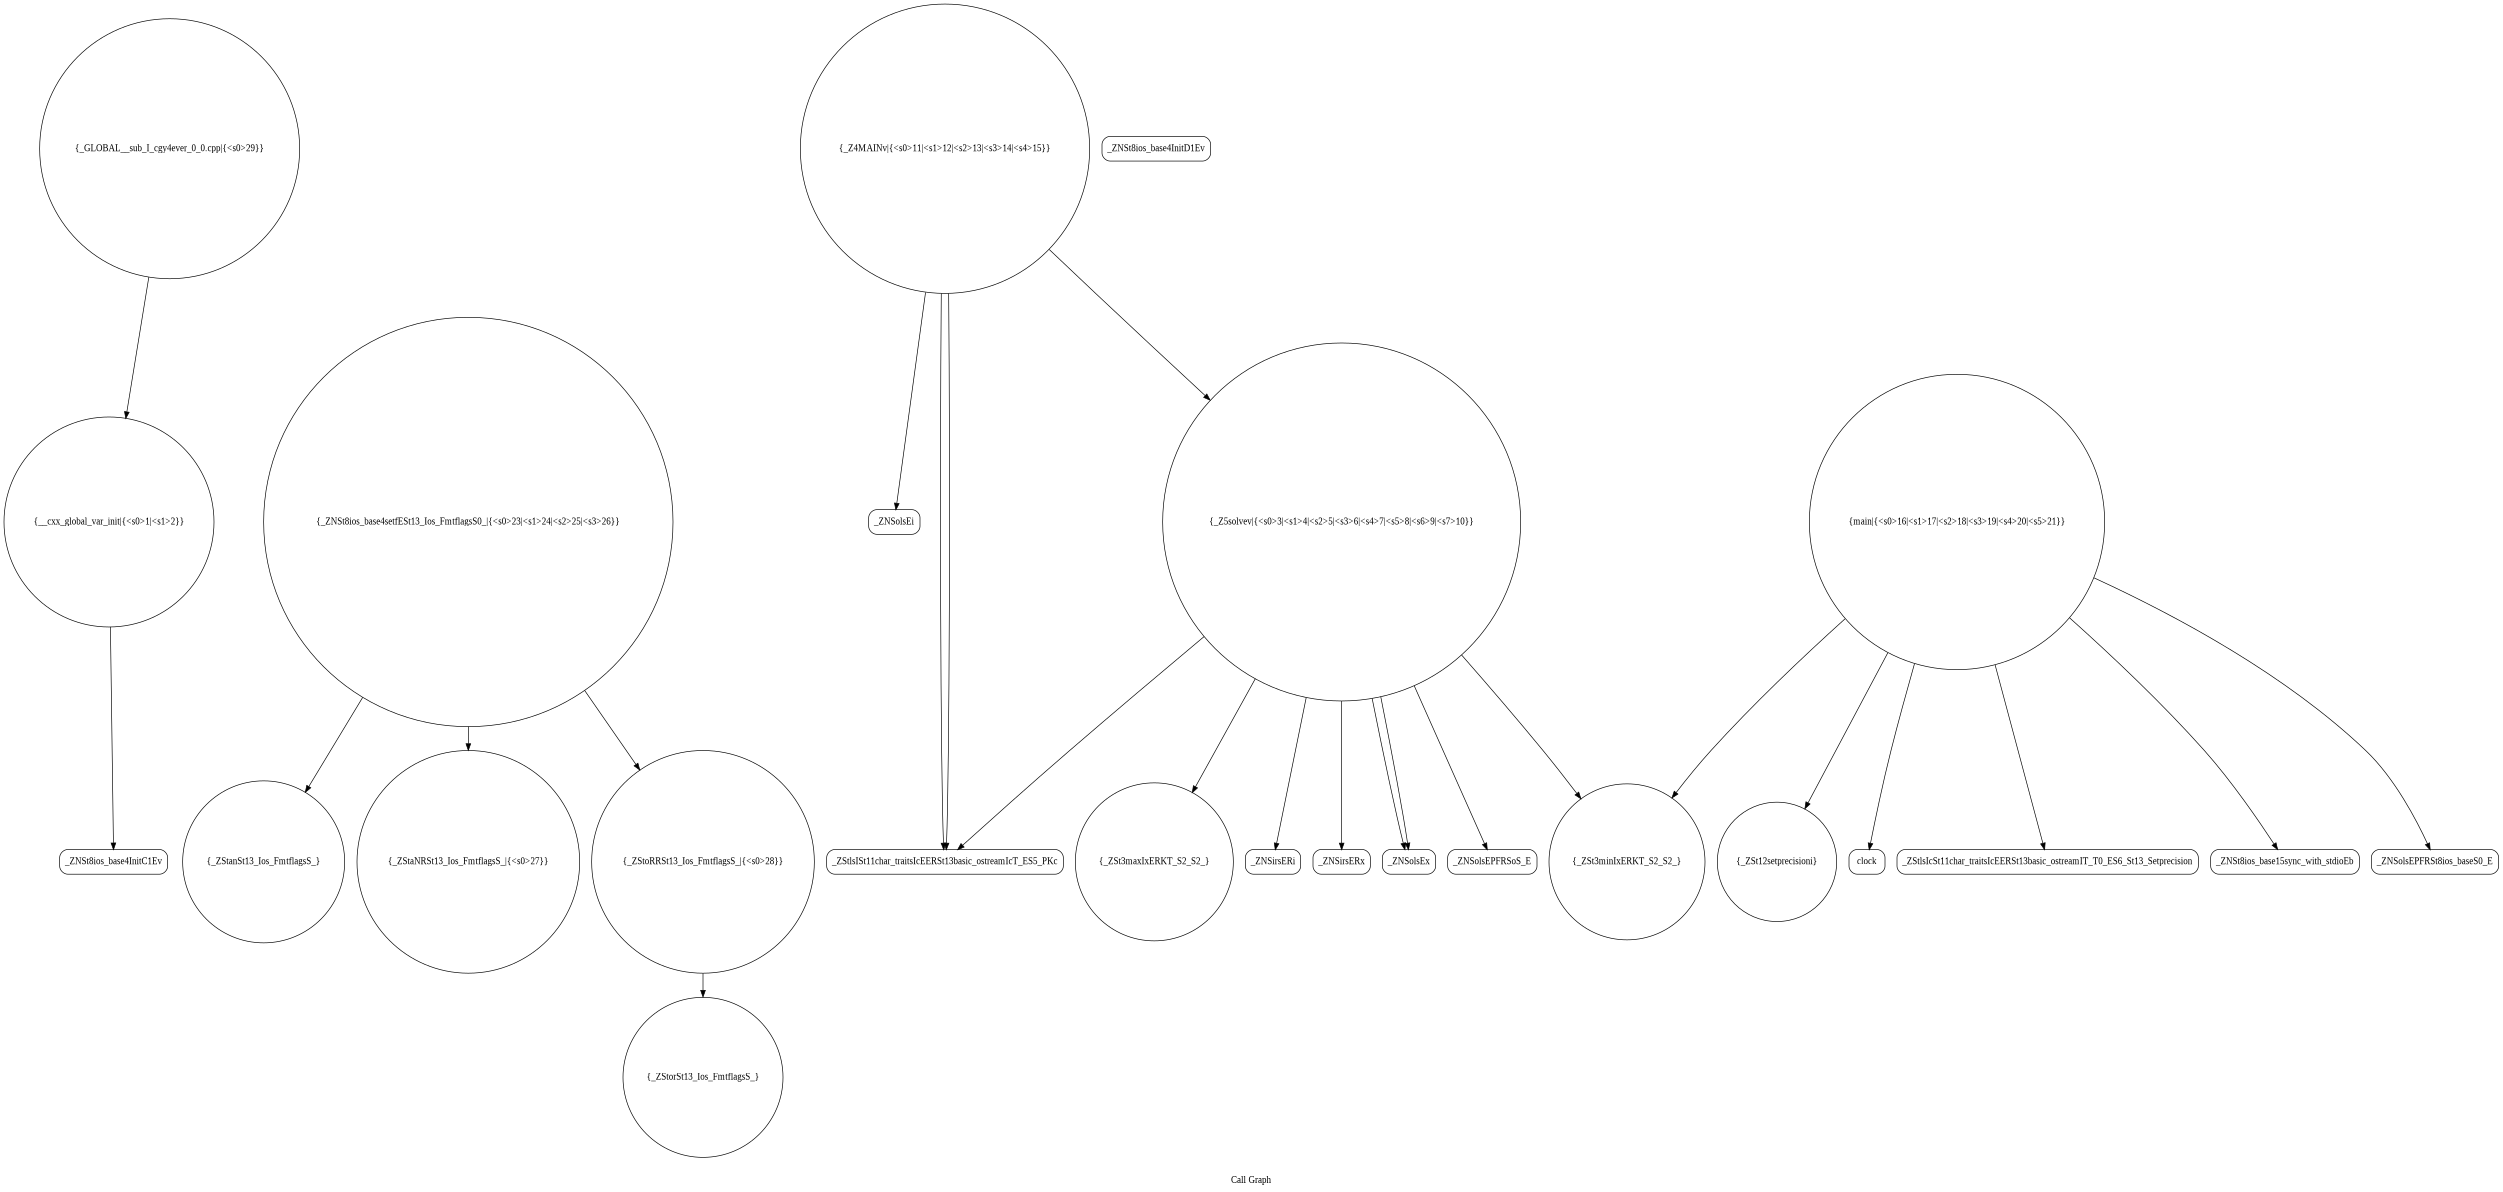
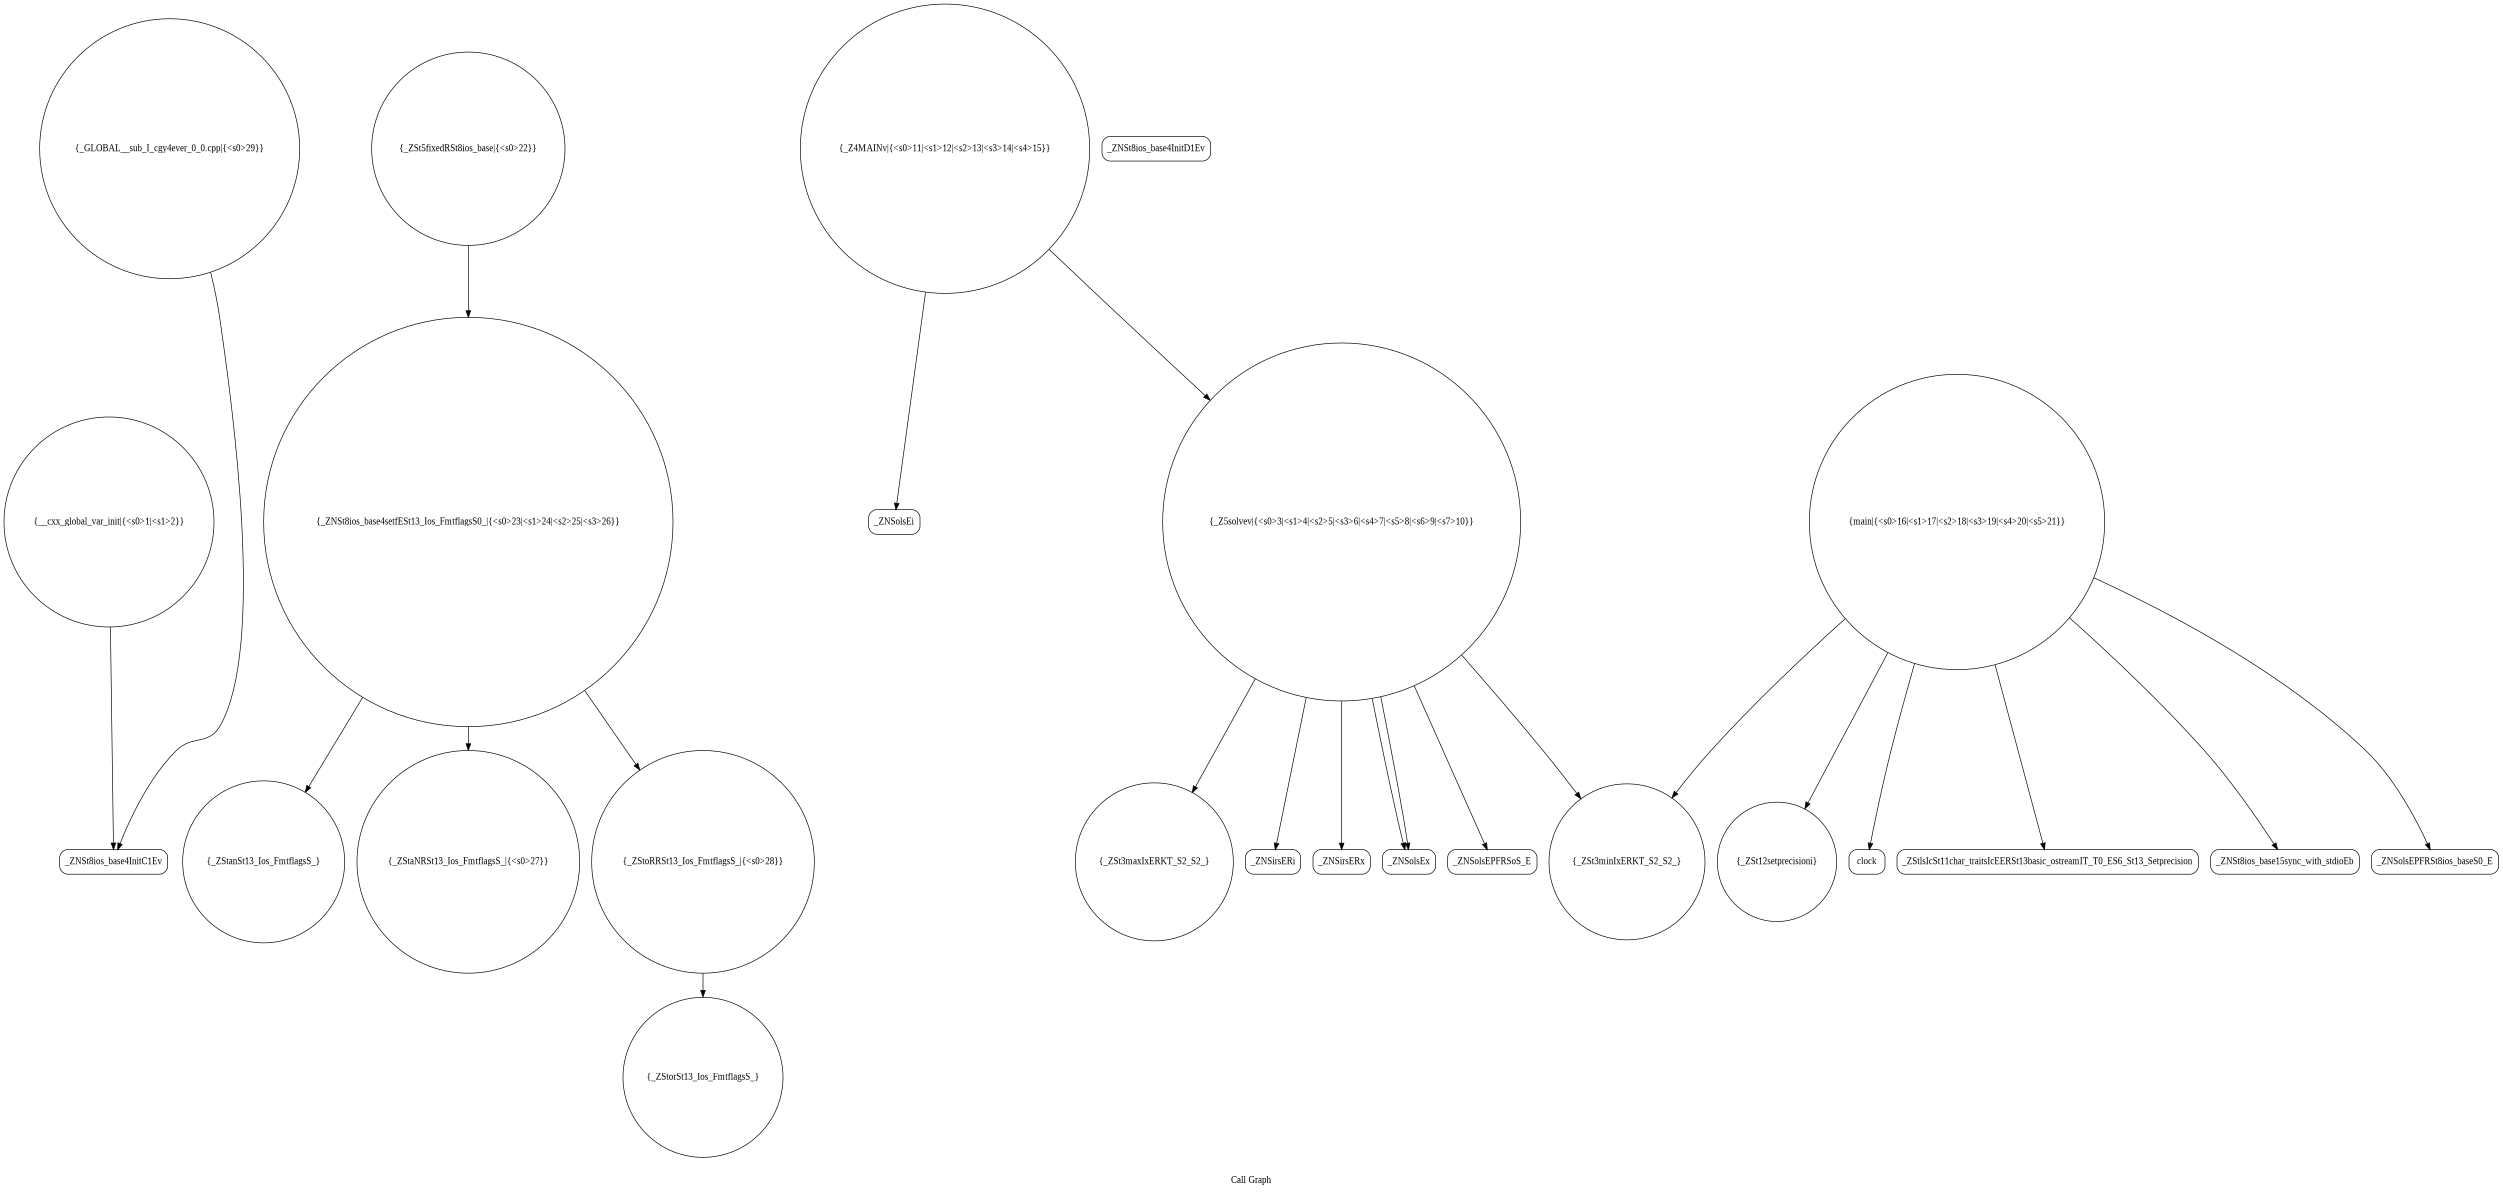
none -> (468, 149)
(138, 344) -> (243, 580)
(945, 862) -> none
